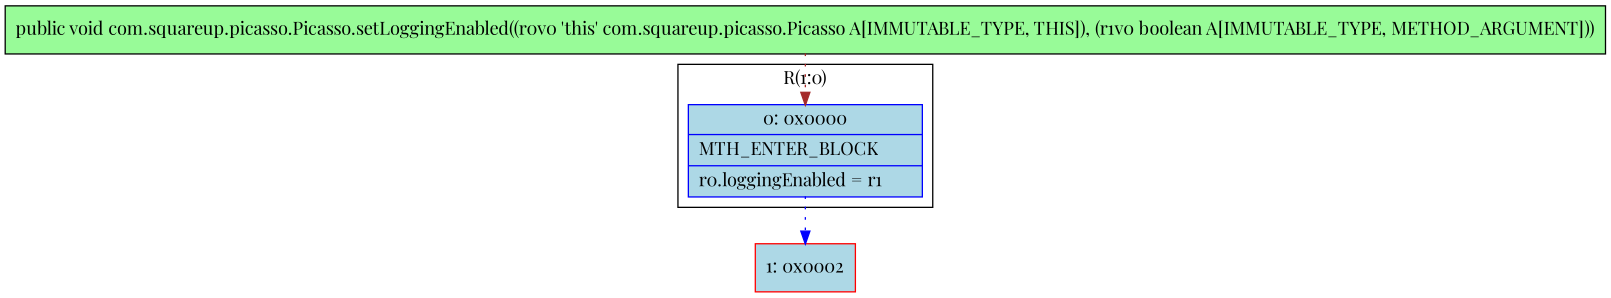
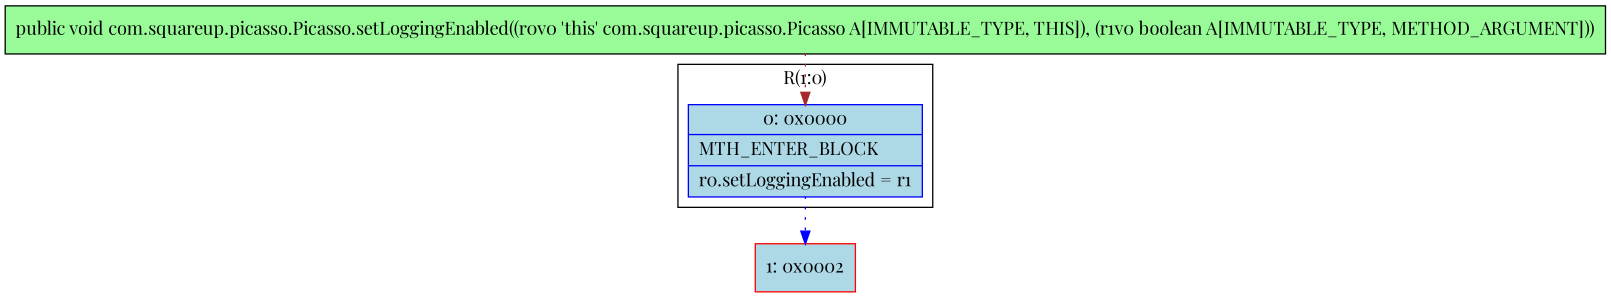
(791, 181) -> (805, 181)
